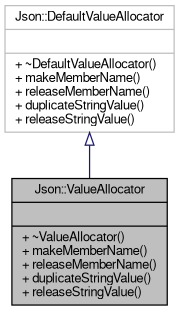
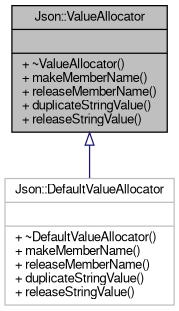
(90, 162) -> (90, 162)
